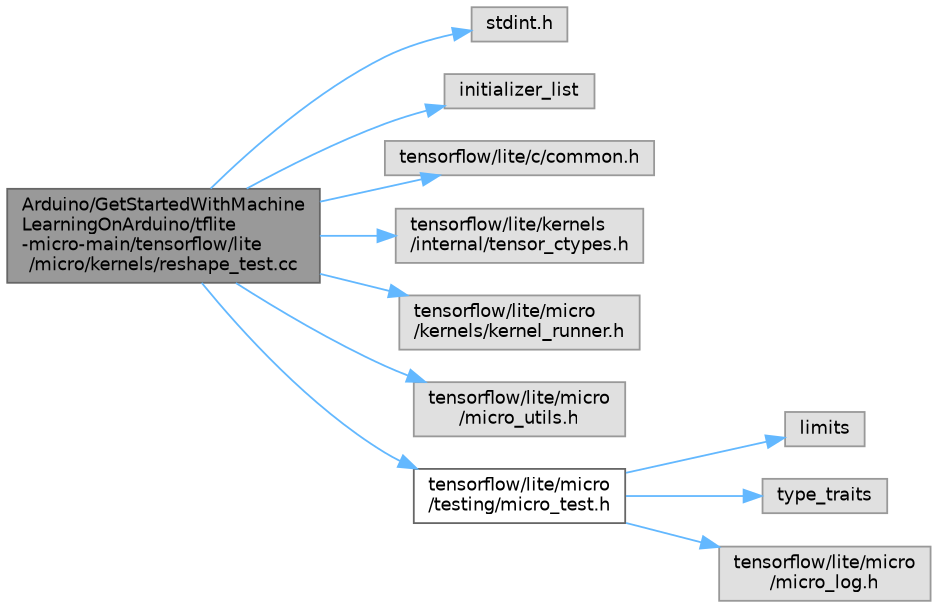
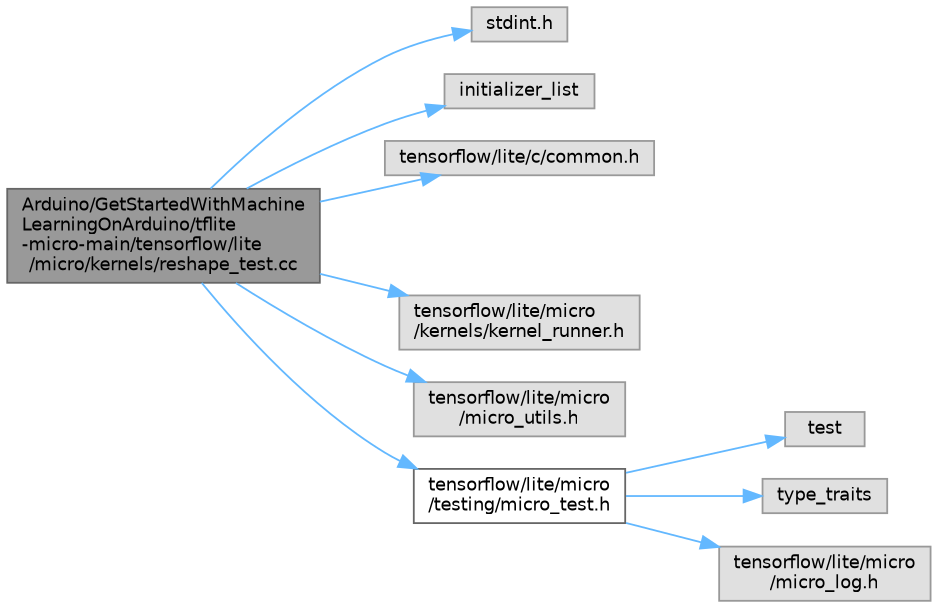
(519, 236) -> none
(825, 429) -> (825, 429)
